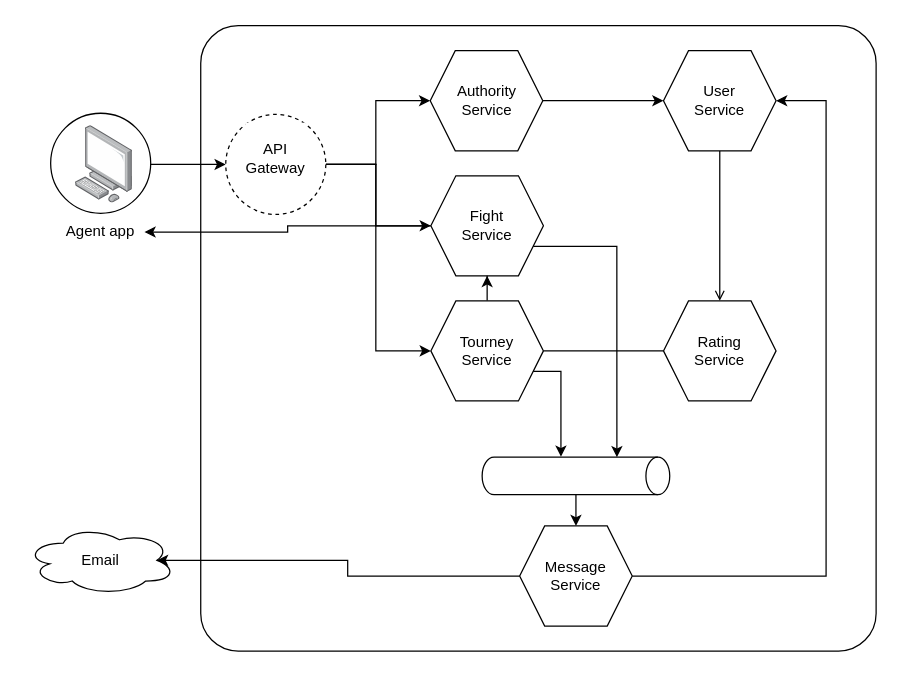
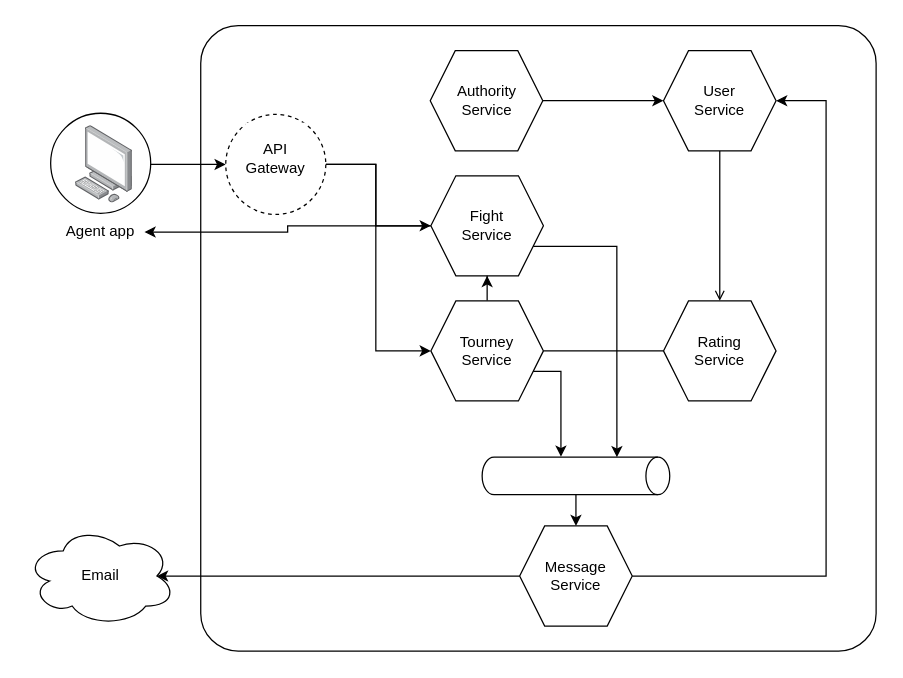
(376, 109) -> none
(101, 560) -> (101, 576)
